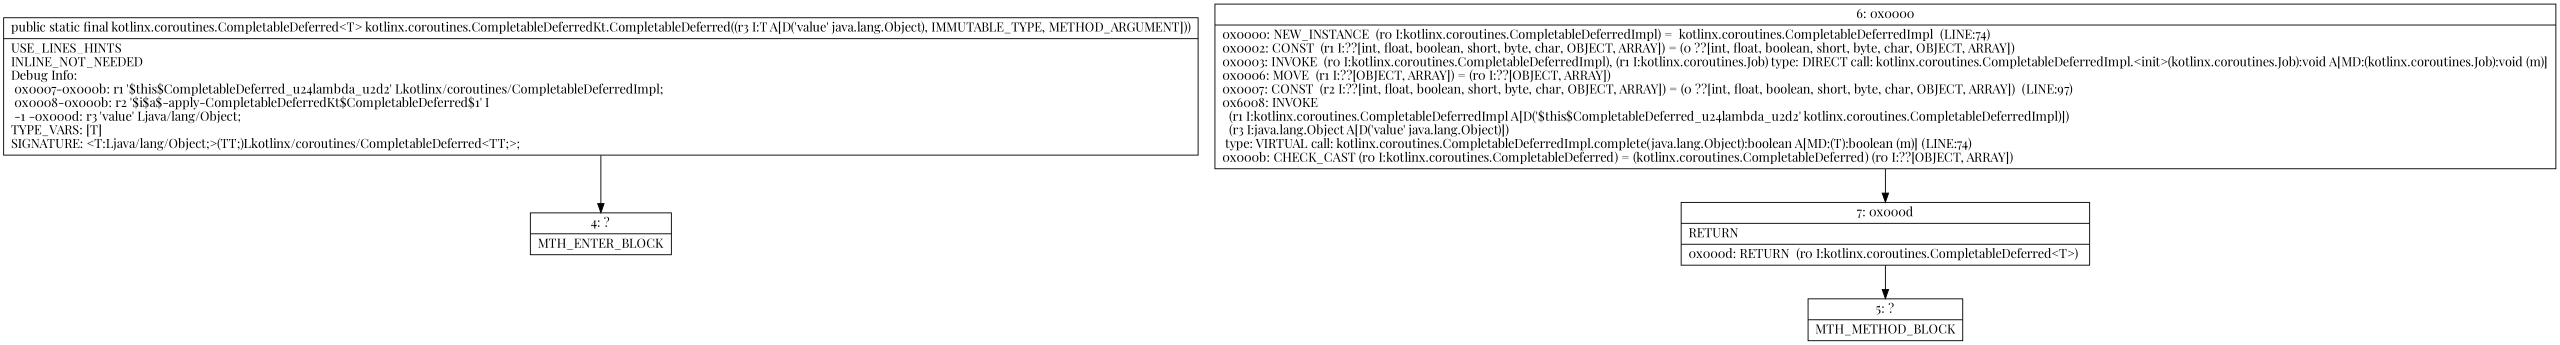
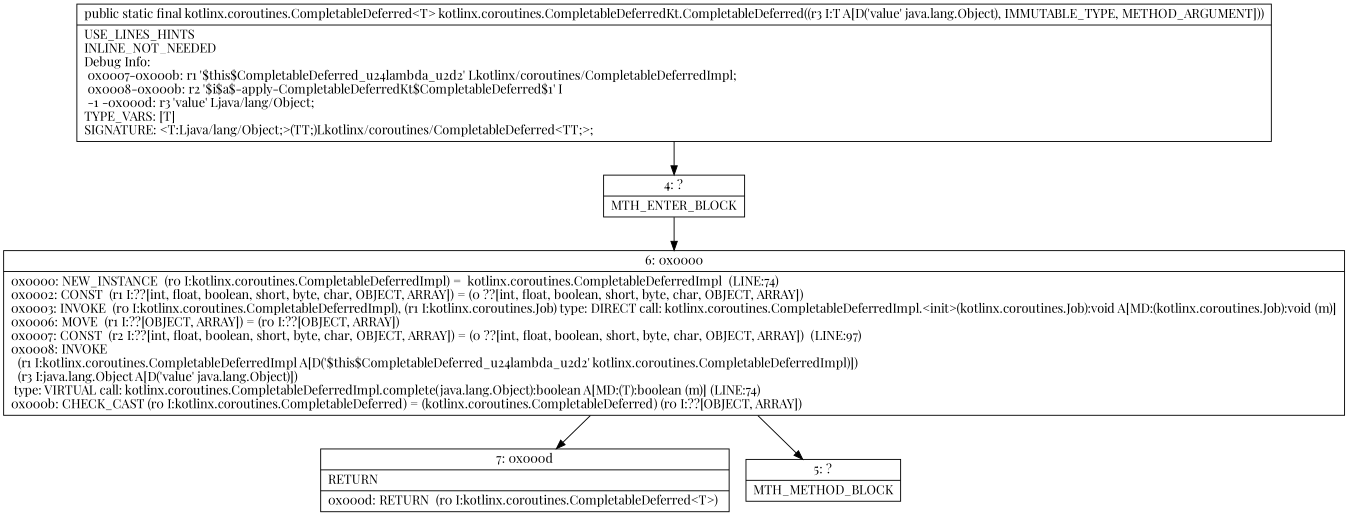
(1274, 103) -> (63, 350)
none -> (674, 229)
(1885, 277) -> (777, 434)
